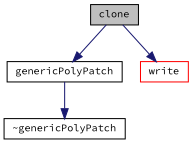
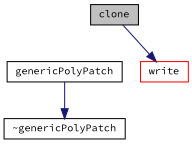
(93, 39) -> none
